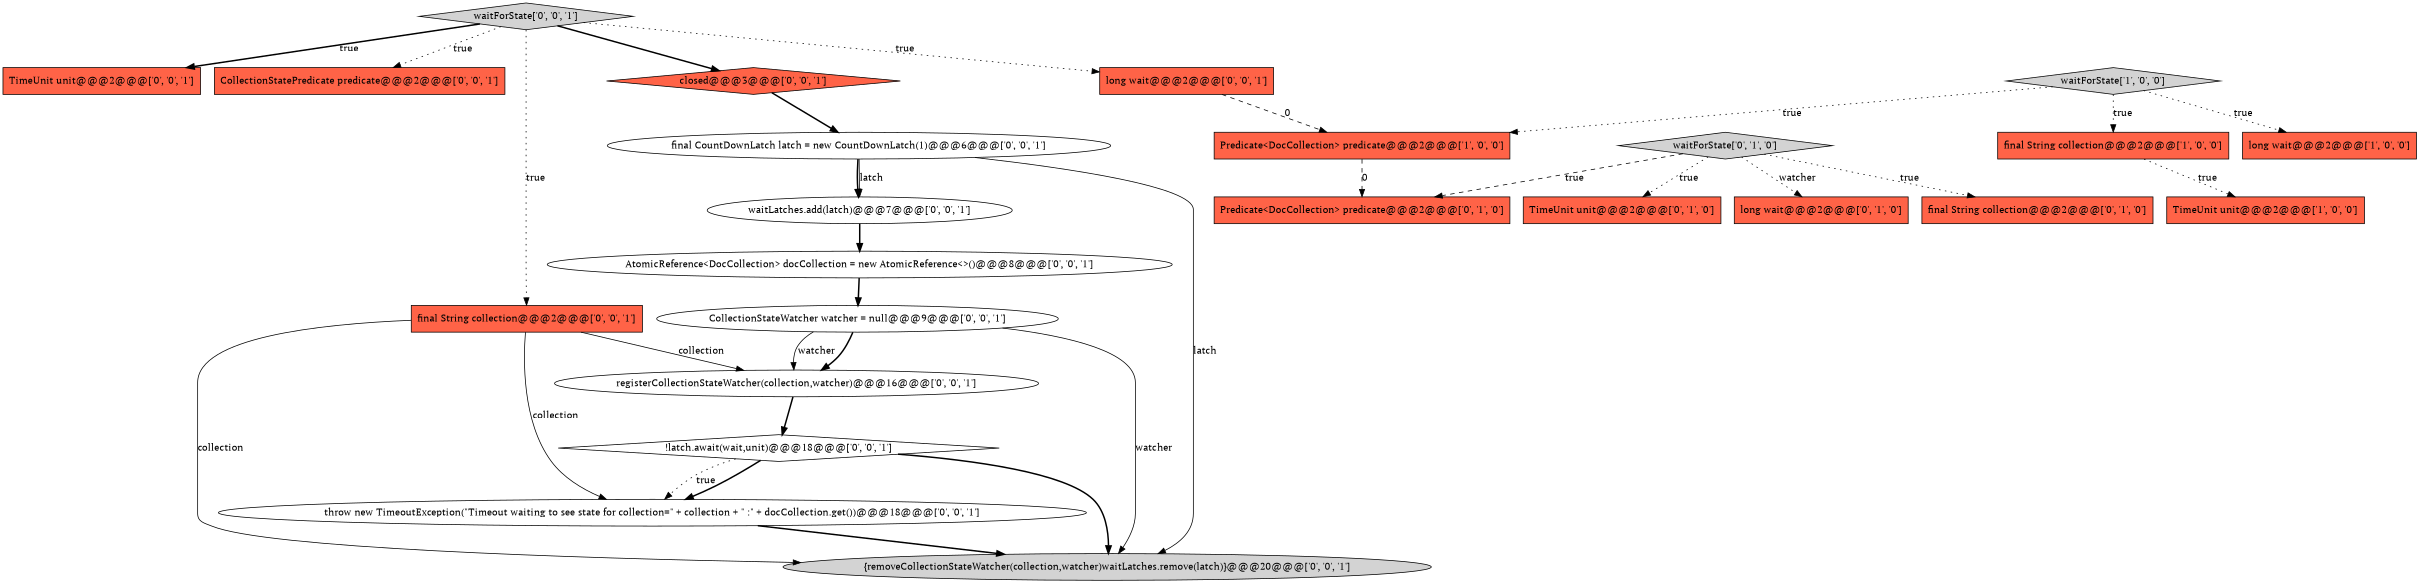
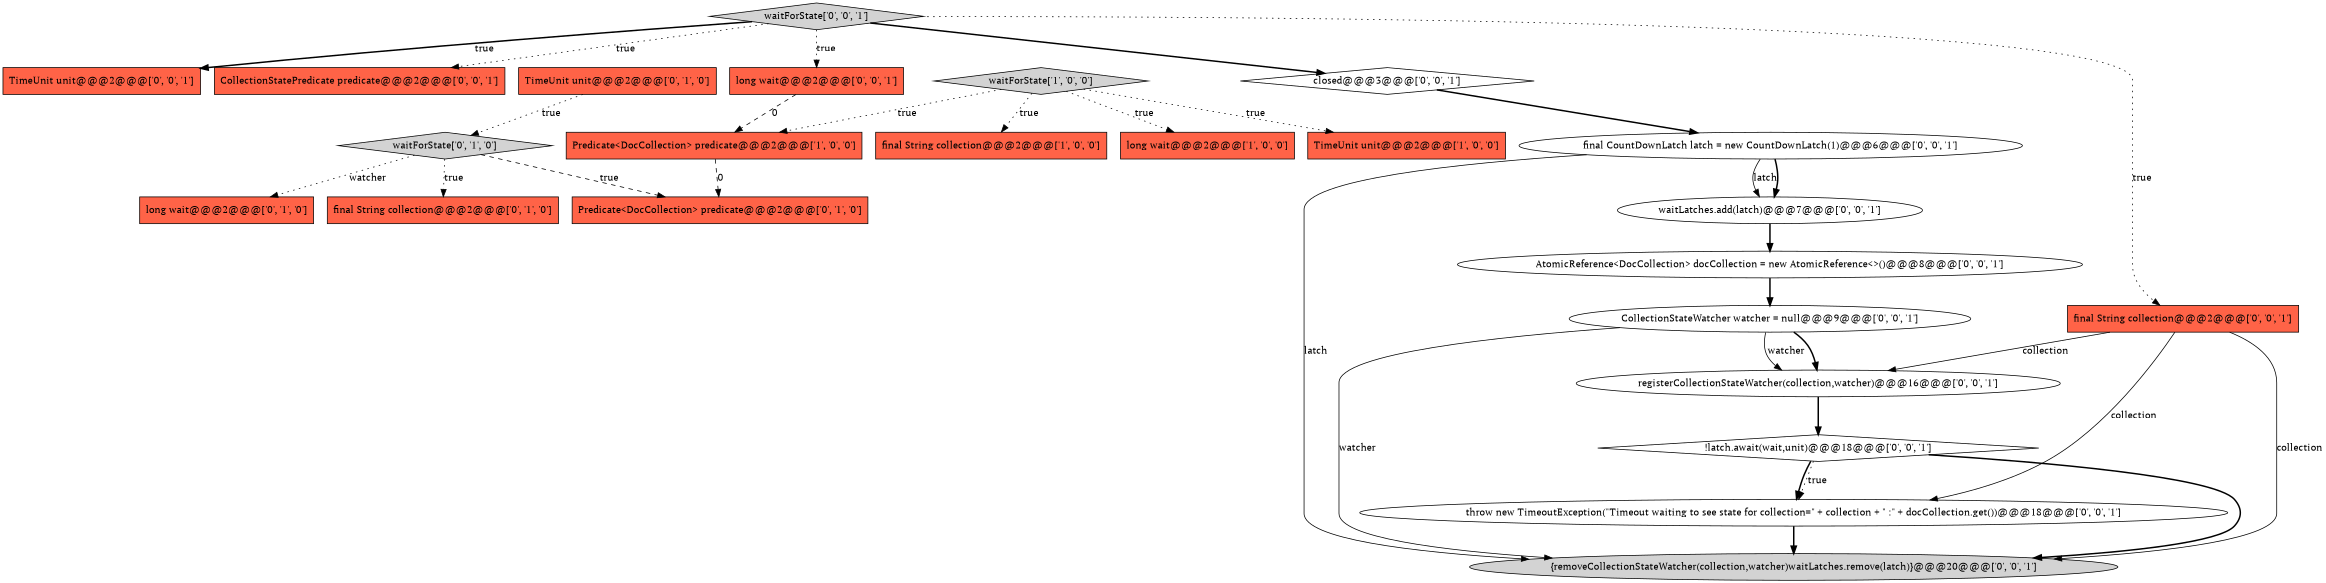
(753, 81) -> (1387, 81)
(1679, 175) -> (530, 114)
(2186, 177) -> (1205, 110)
